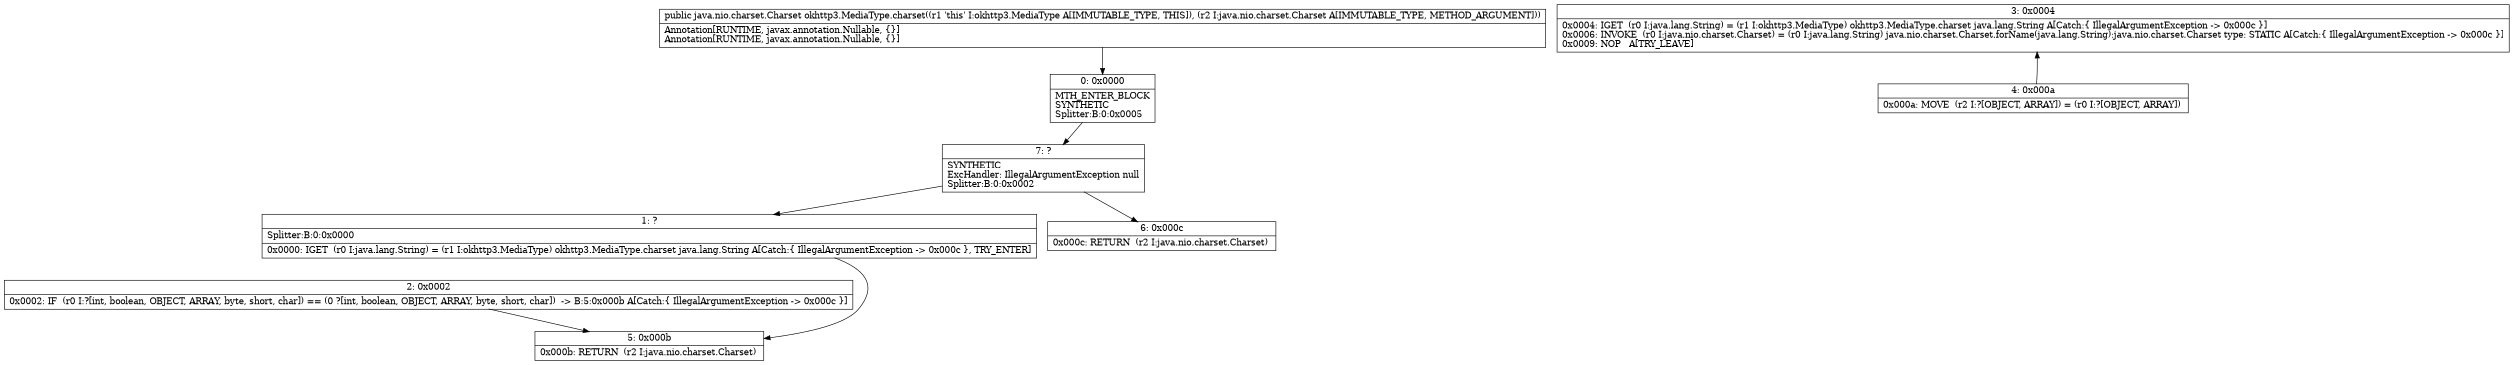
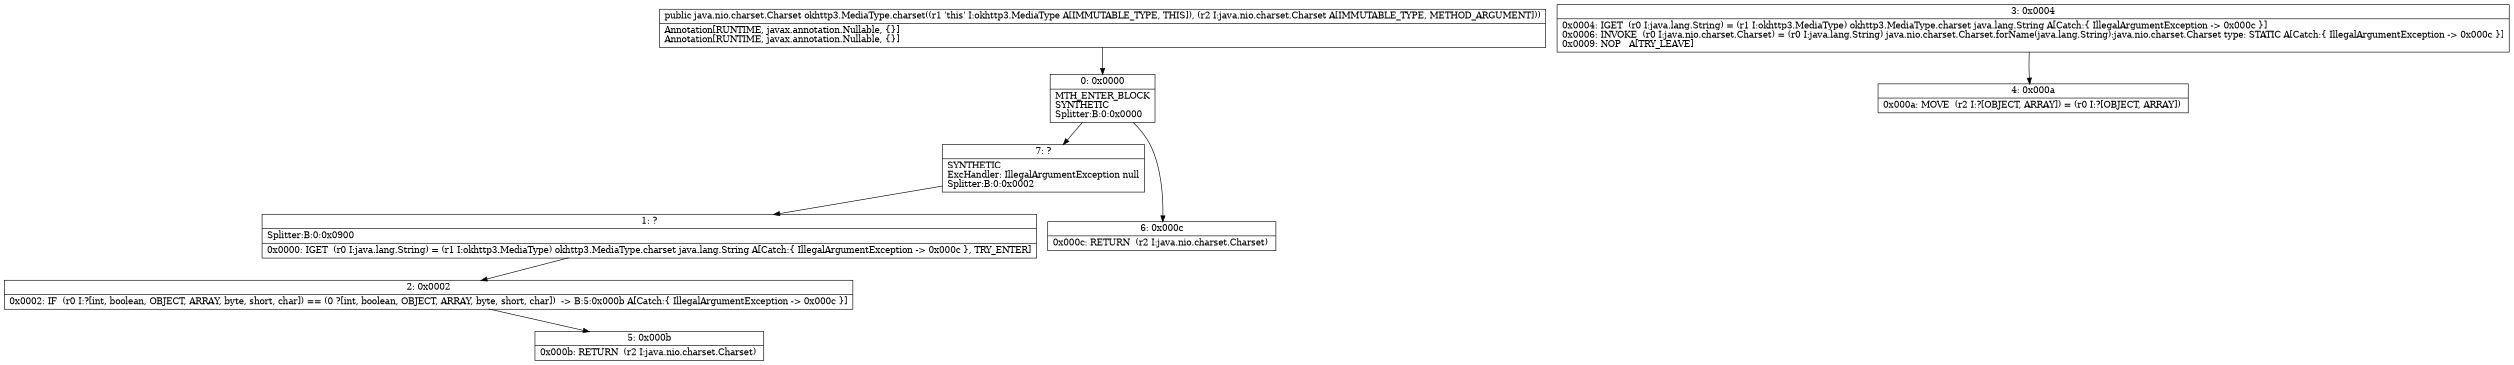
(2037, 71) -> (2029, 65)
(1099, 115) -> (1099, 115)
(1108, 205) -> (1158, 165)
(311, 236) -> (311, 236)
(850, 316) -> (528, 268)
